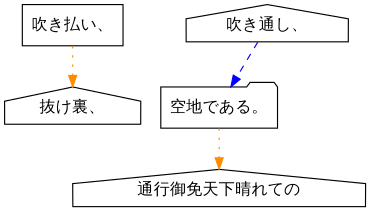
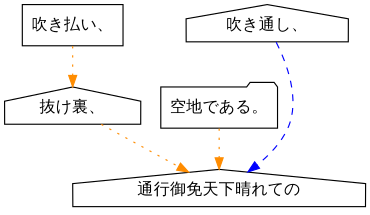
(247, 60) -> (293, 108)
none -> (140, 145)
